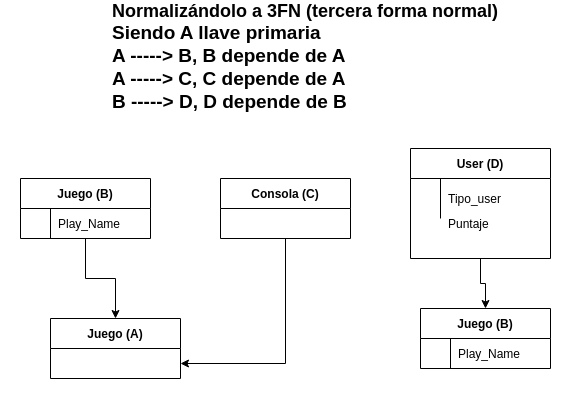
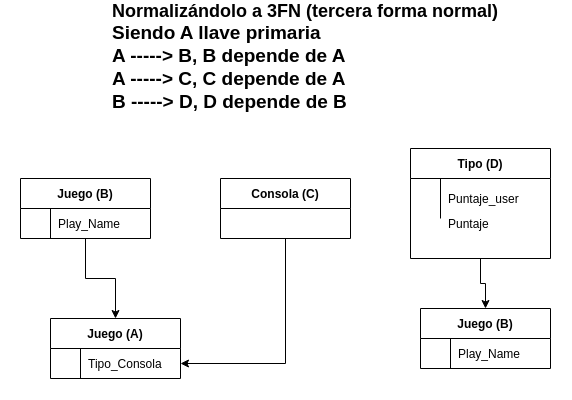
(480, 164) -> (480, 164)
(477, 199) -> (488, 199)
none -> (131, 364)
